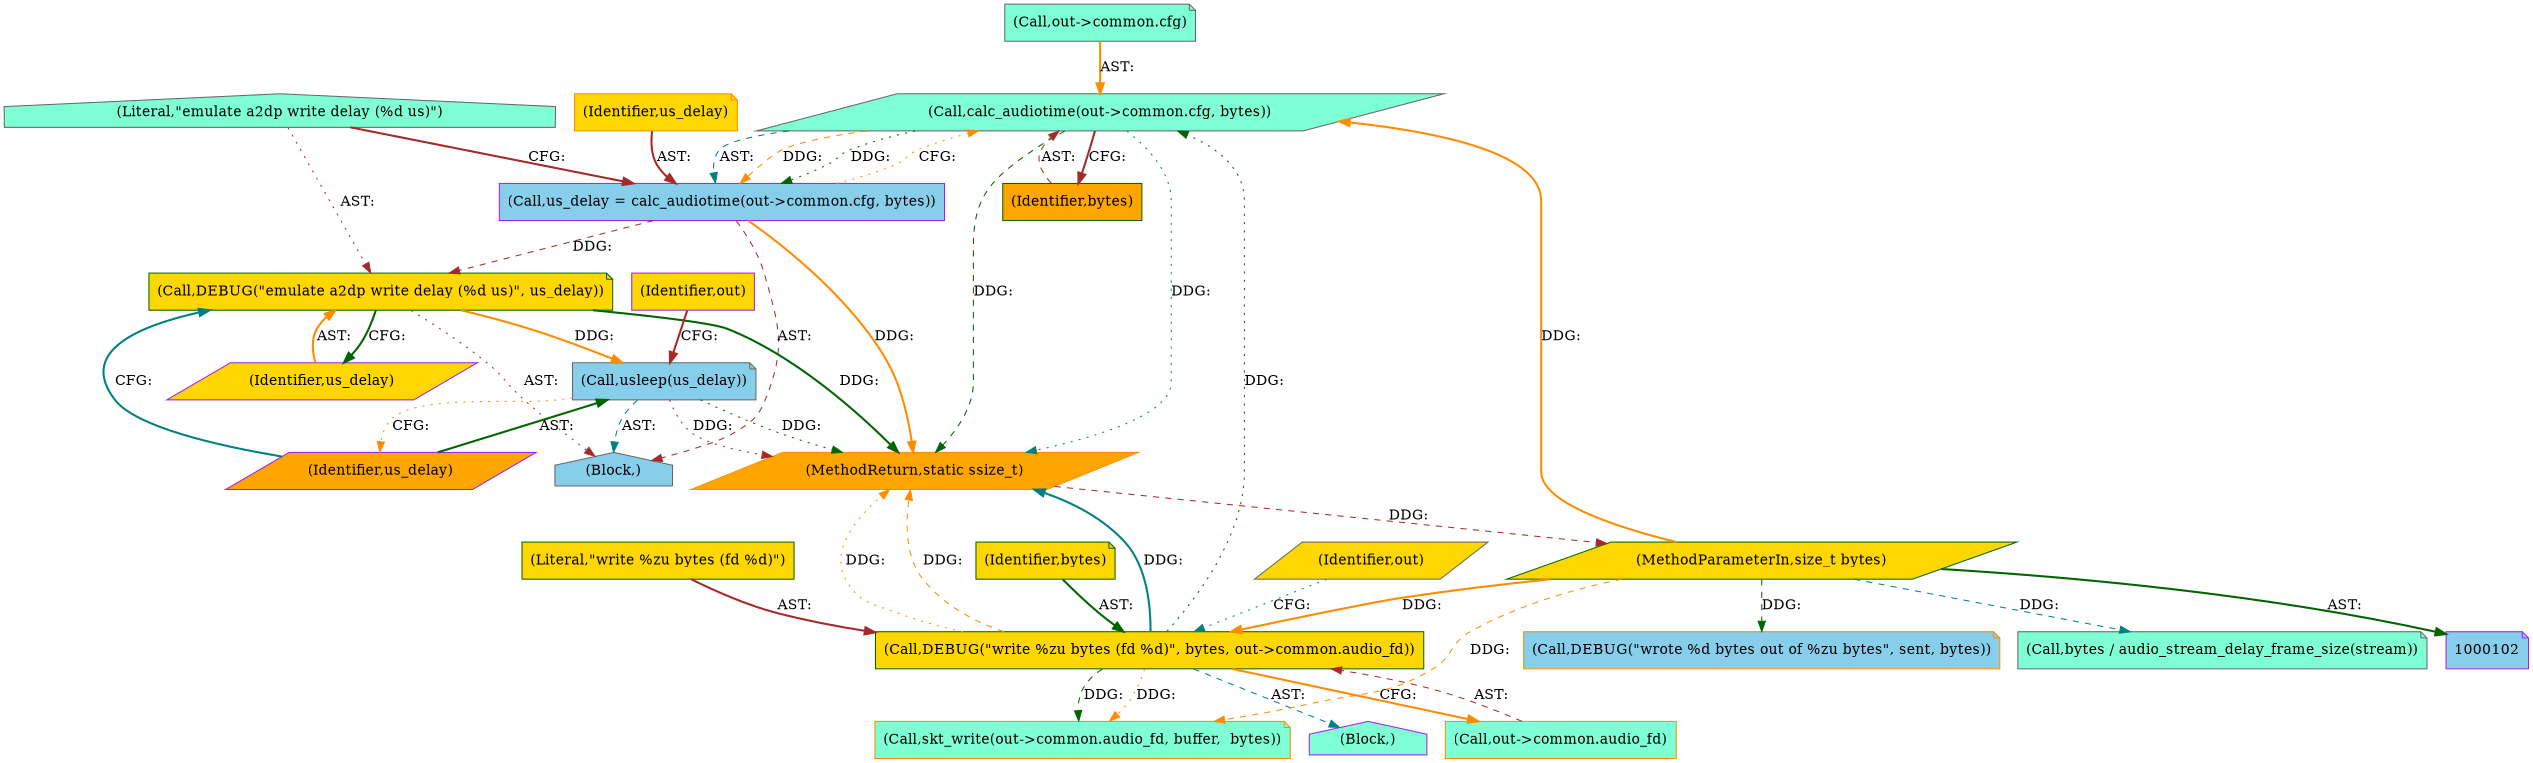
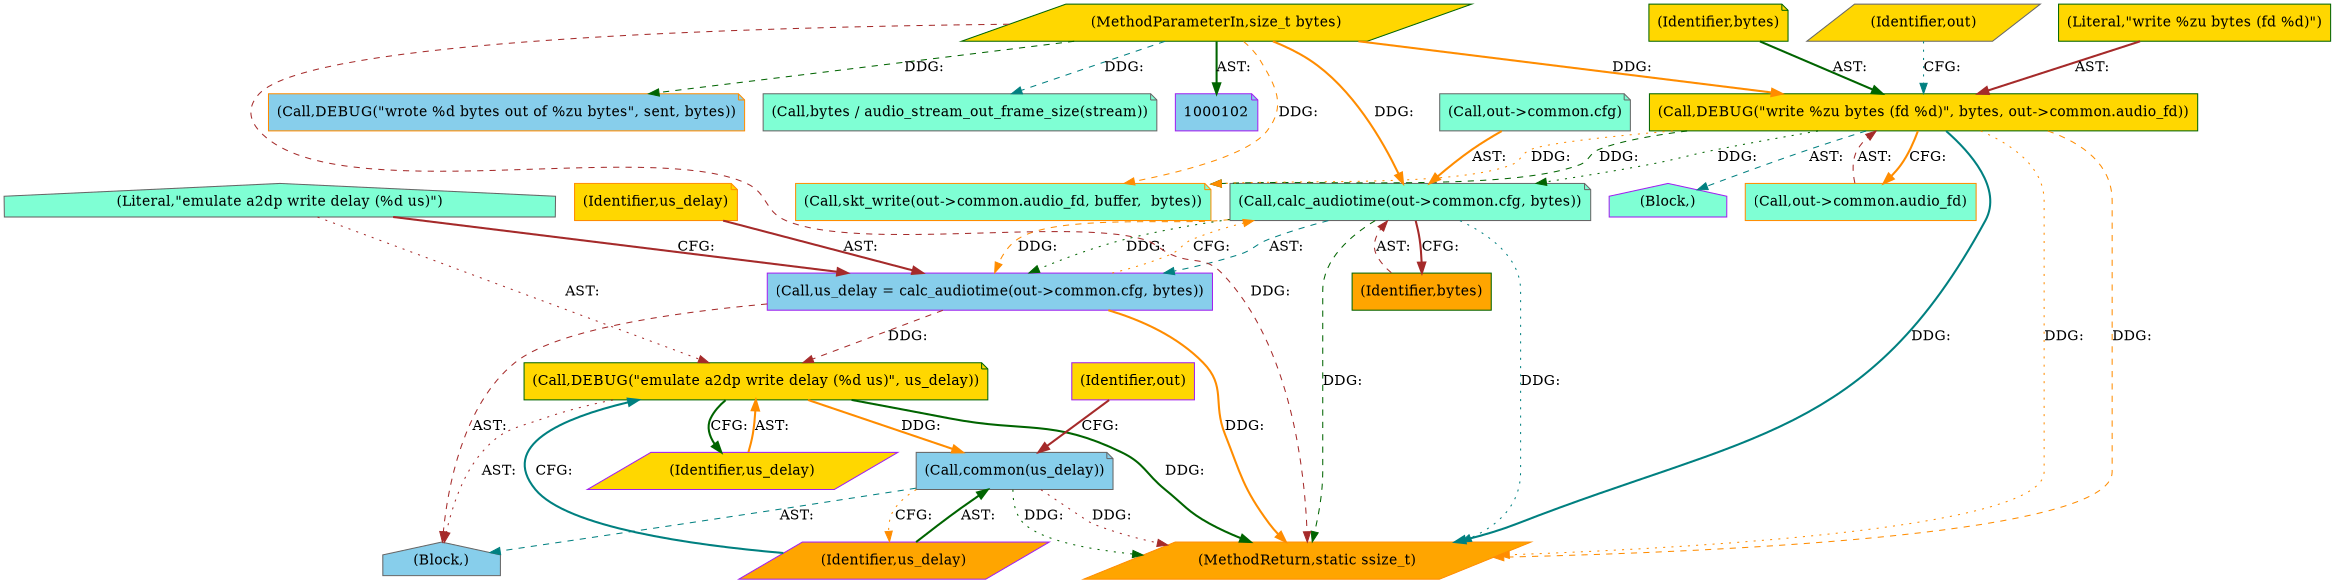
(1100, 112) -> (1410, 202)
(664, 381) -> (1015, 471)
(1325, 514) -> (489, 170)
(2222, 650) -> (960, 112)
